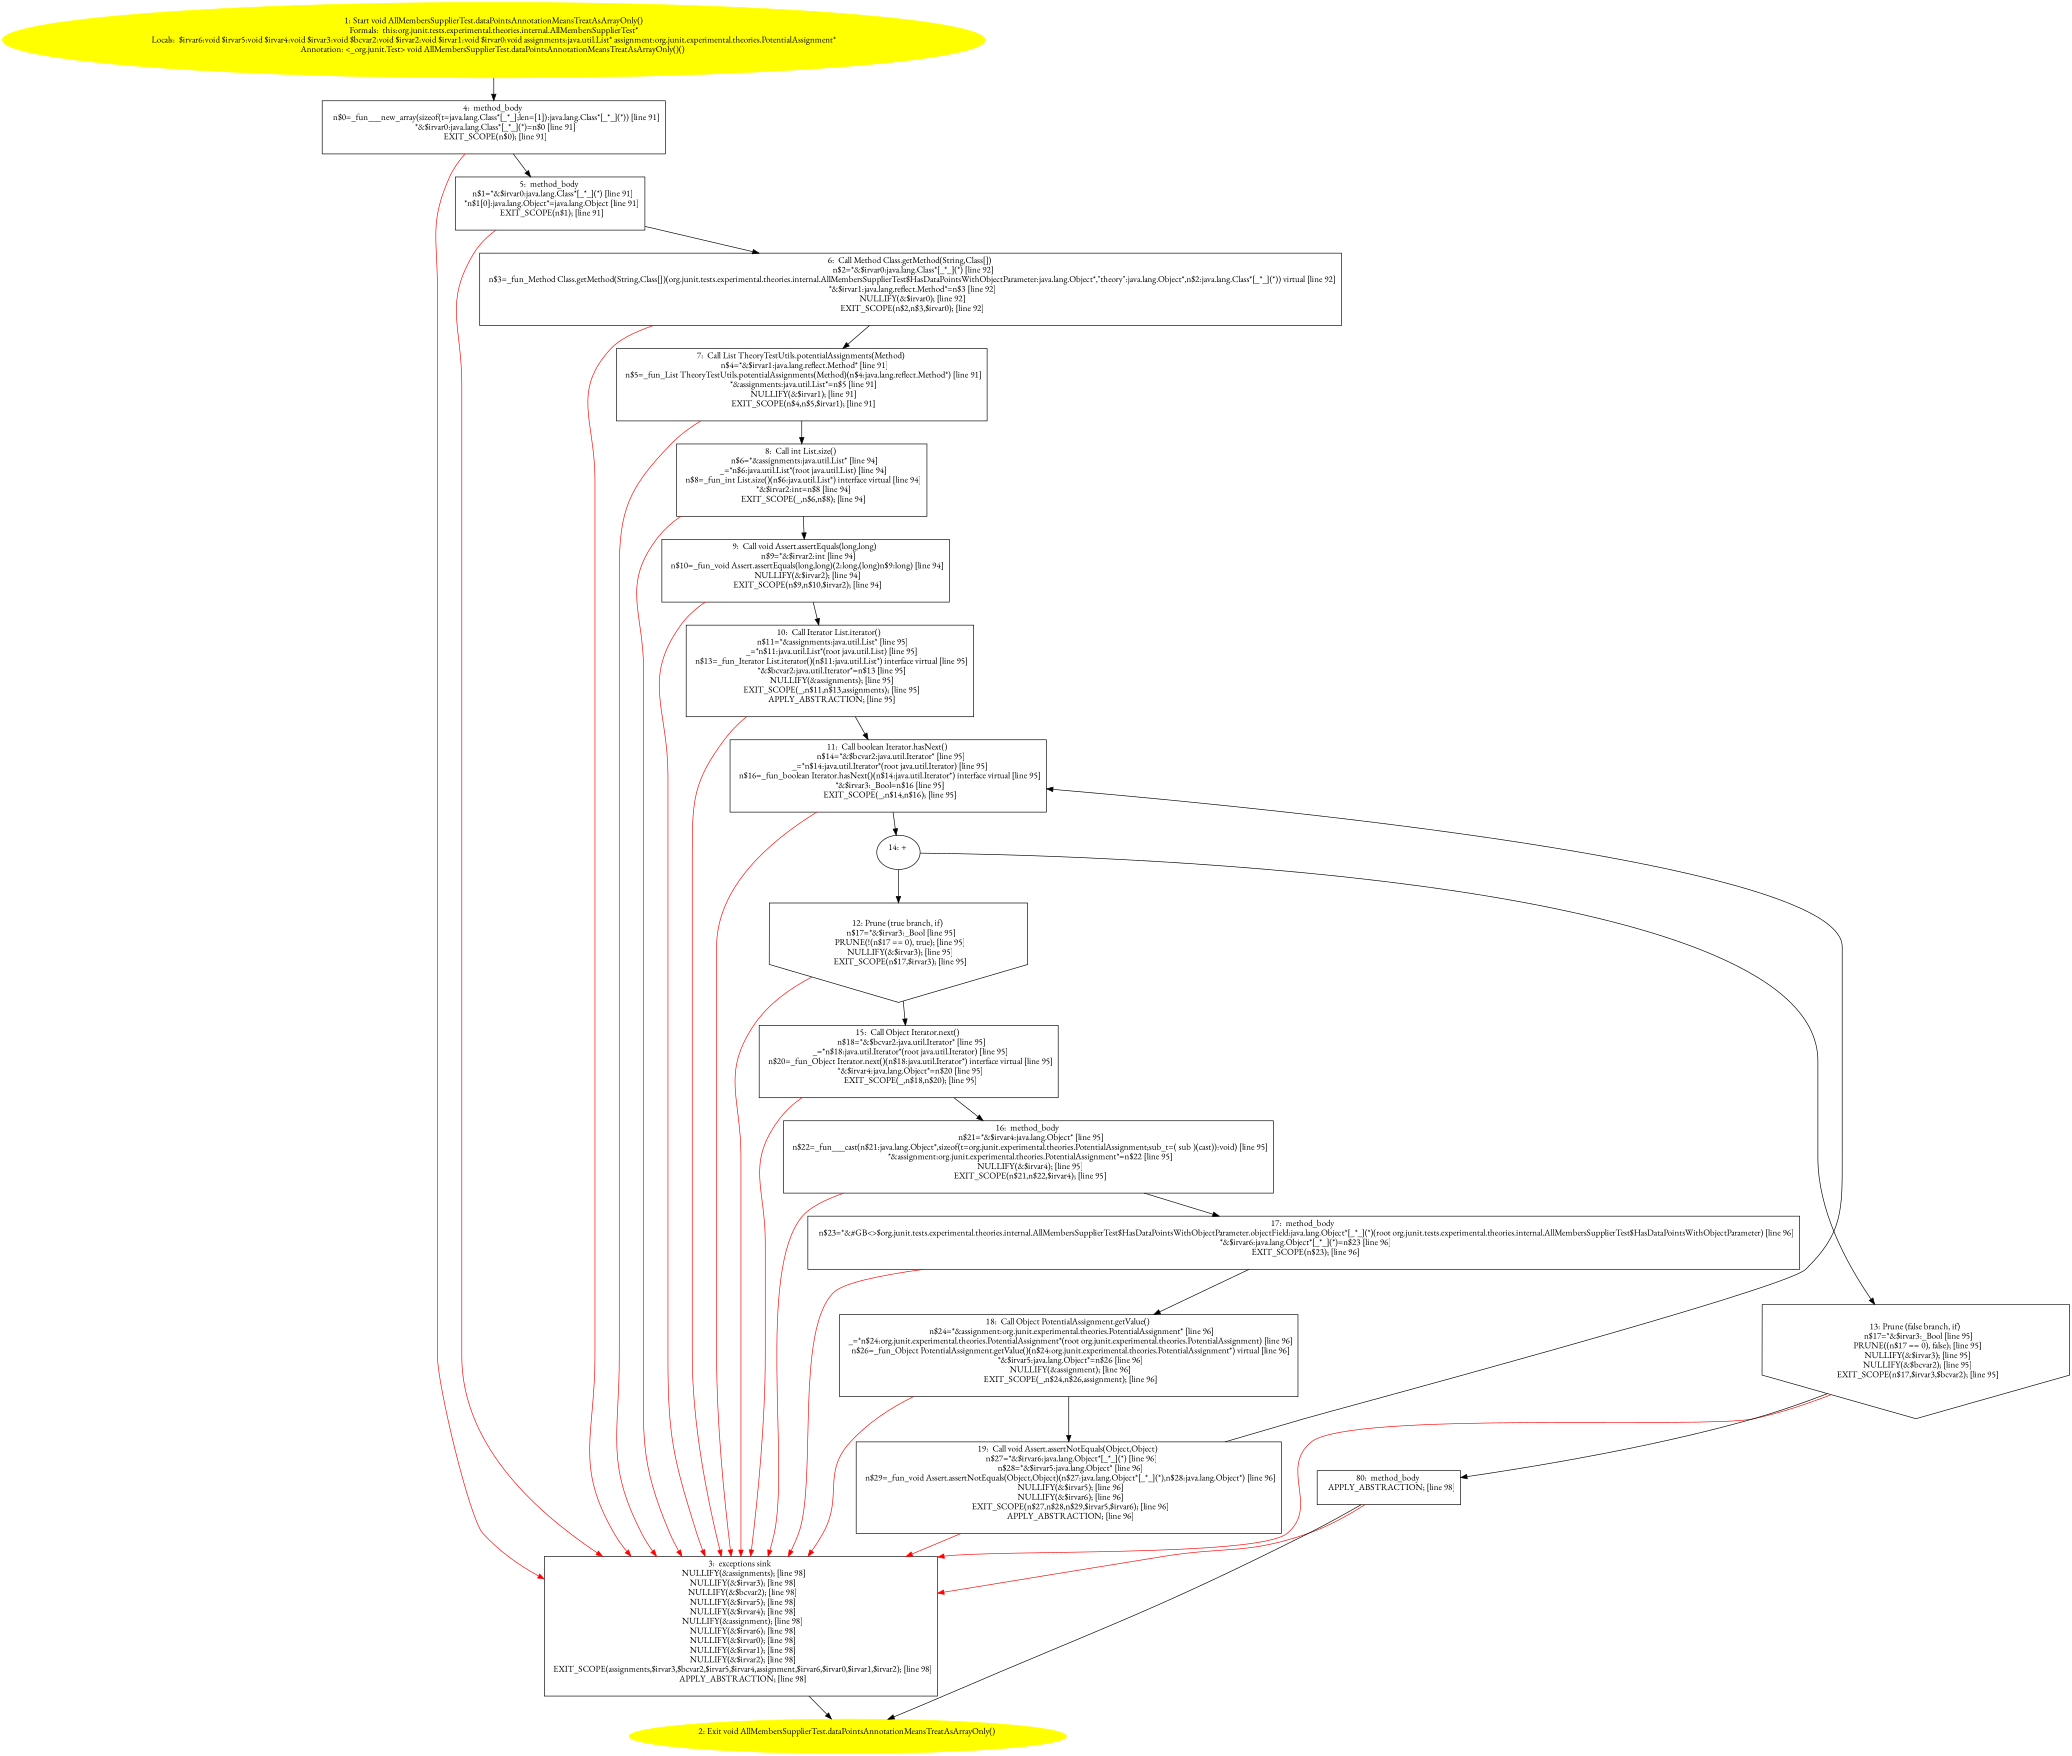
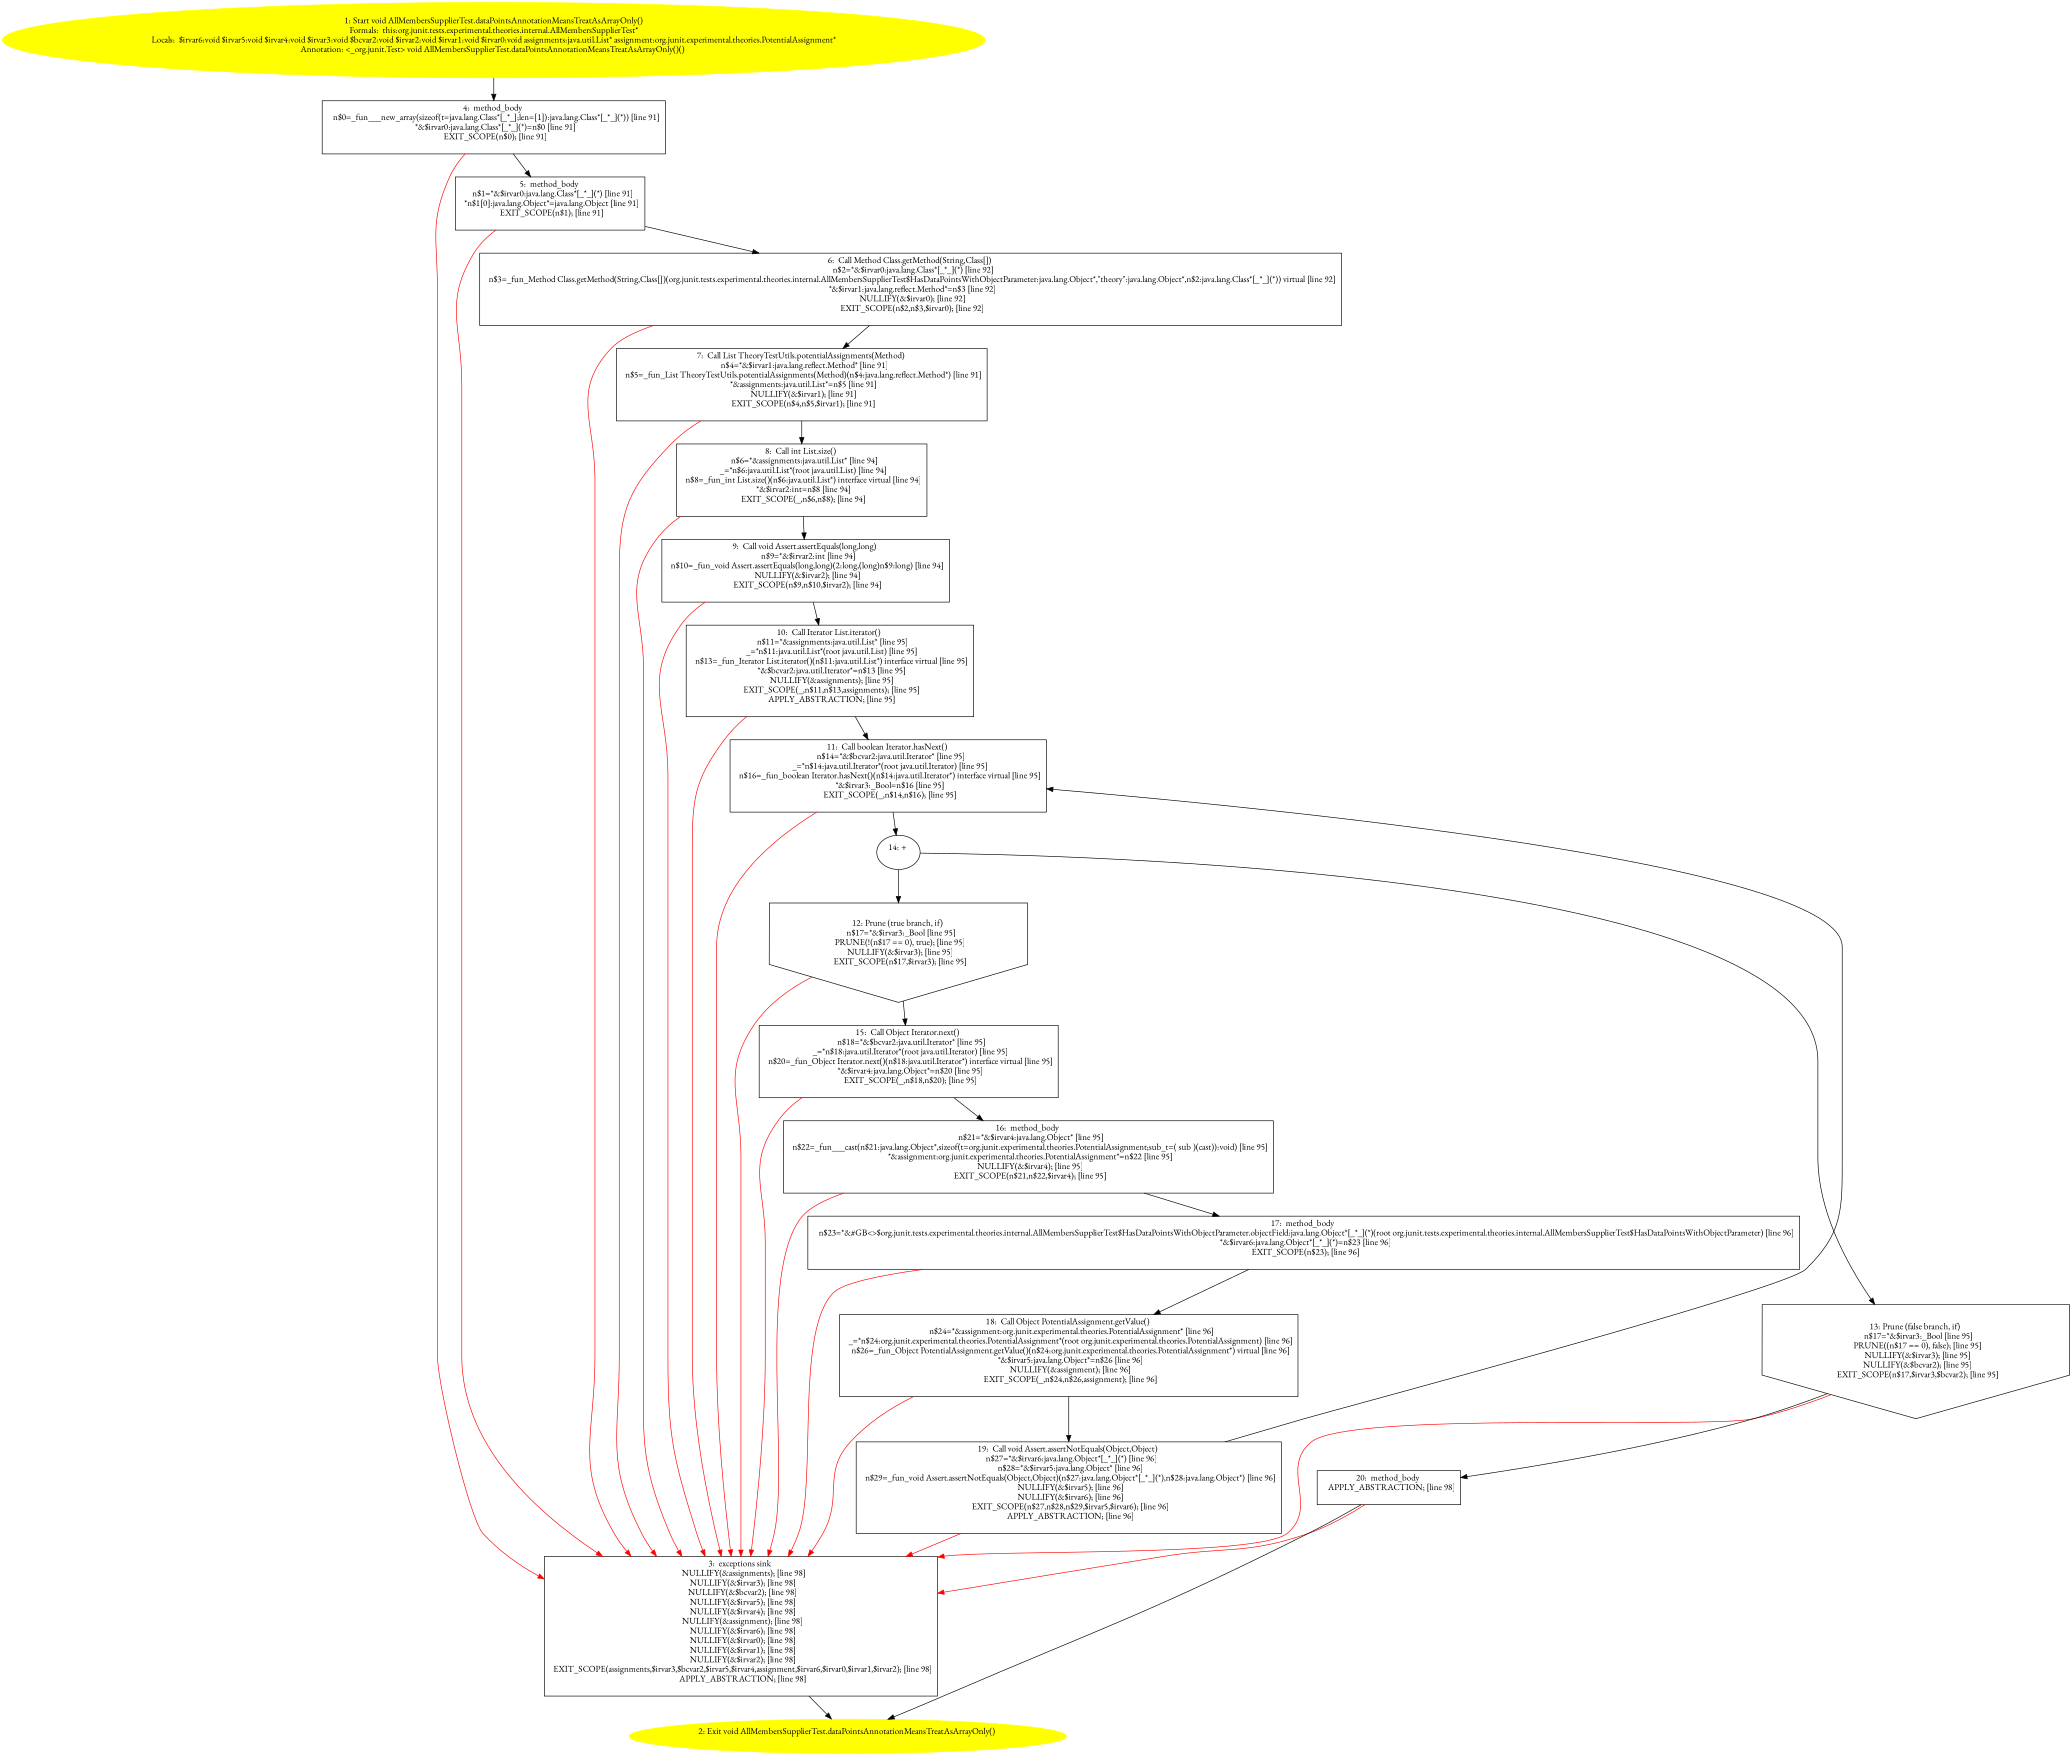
(1389, 1488) -> (1389, 1488)
